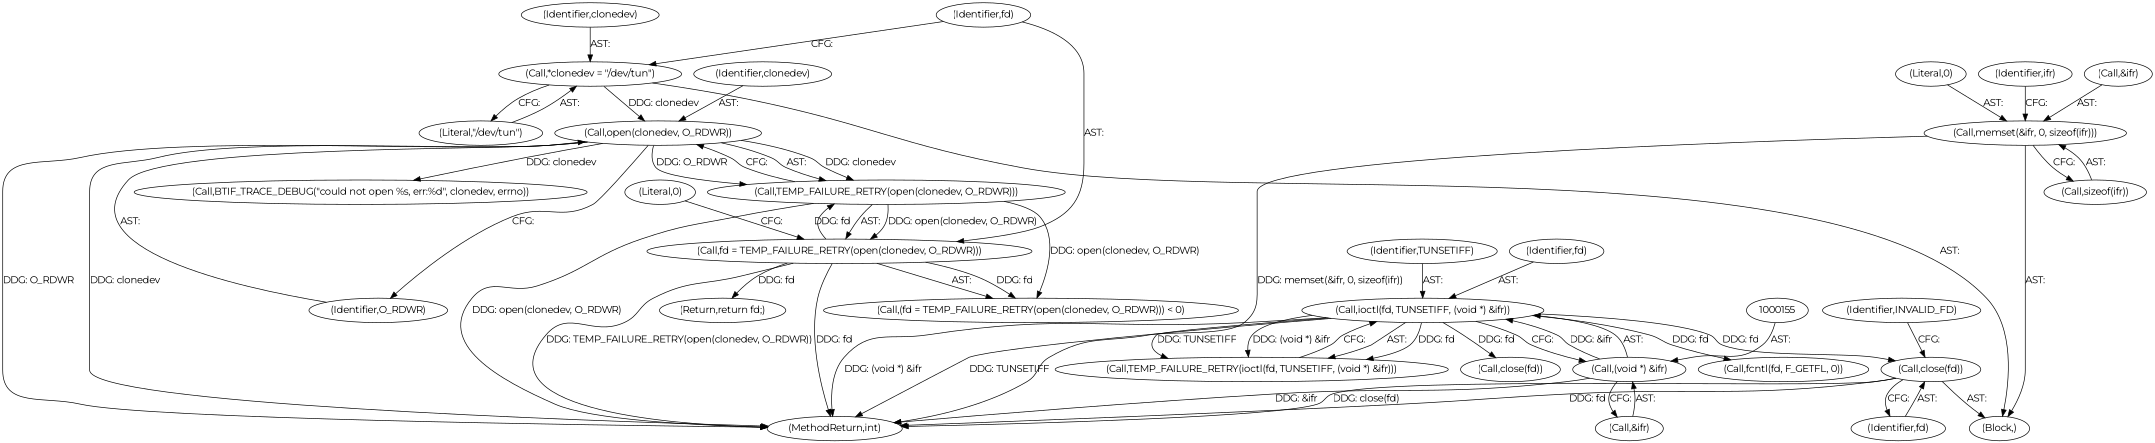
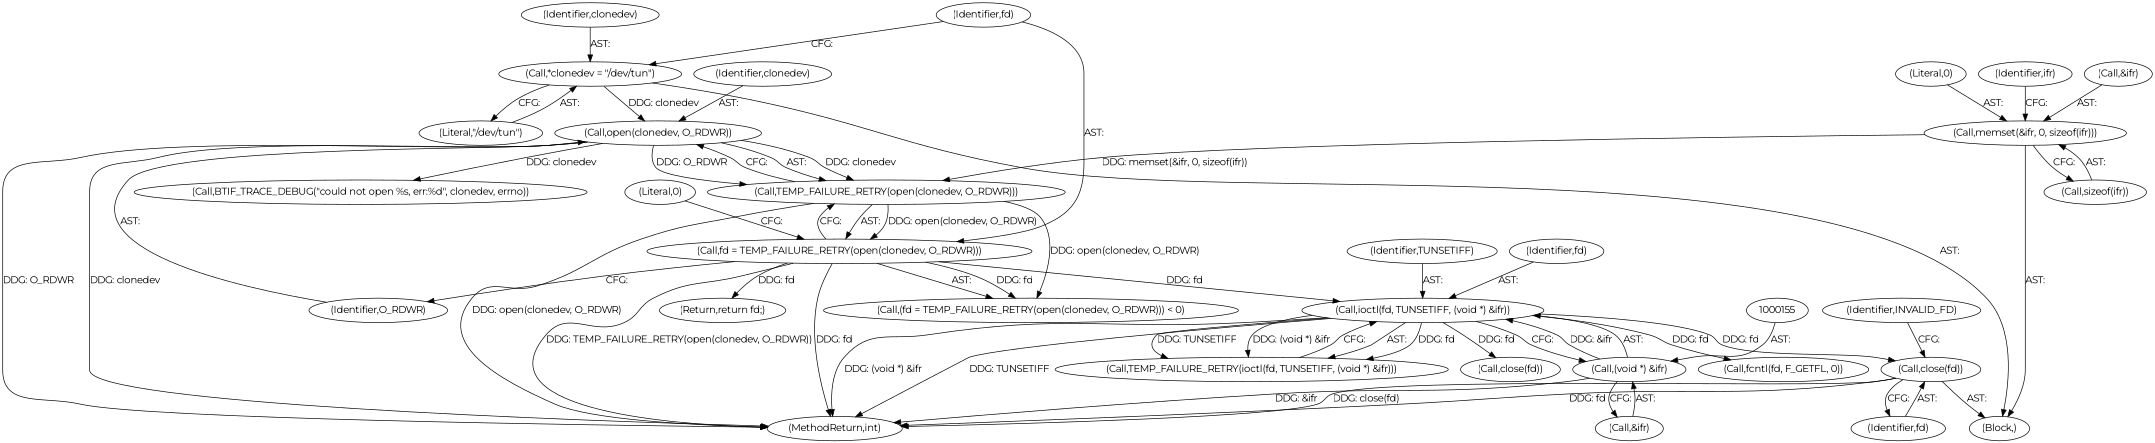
(1340, 169) -> (1436, 143)
(523, 213) -> (584, 279)
(832, 222) -> (832, 222)
none -> (1136, 281)
